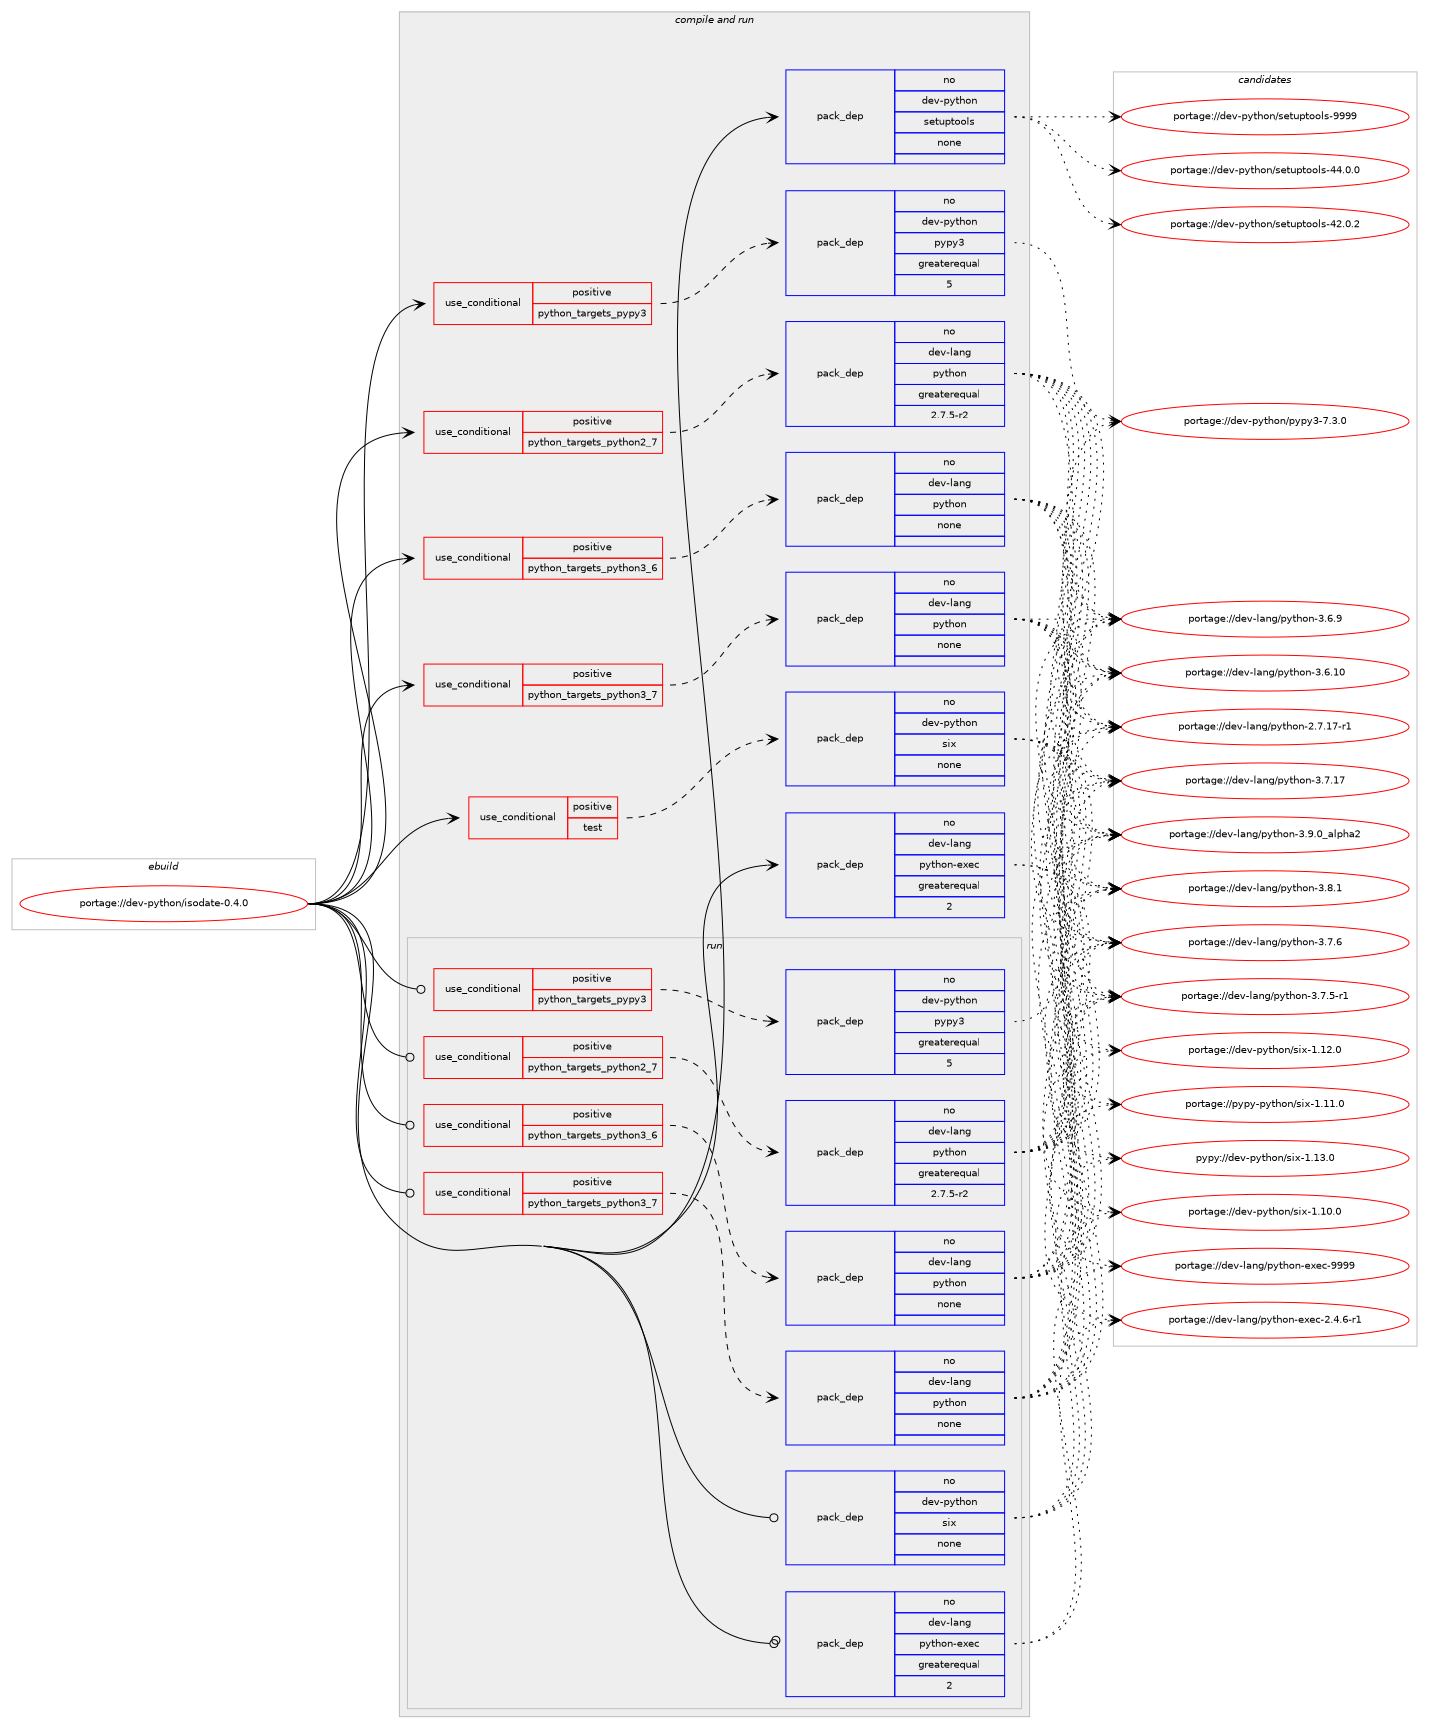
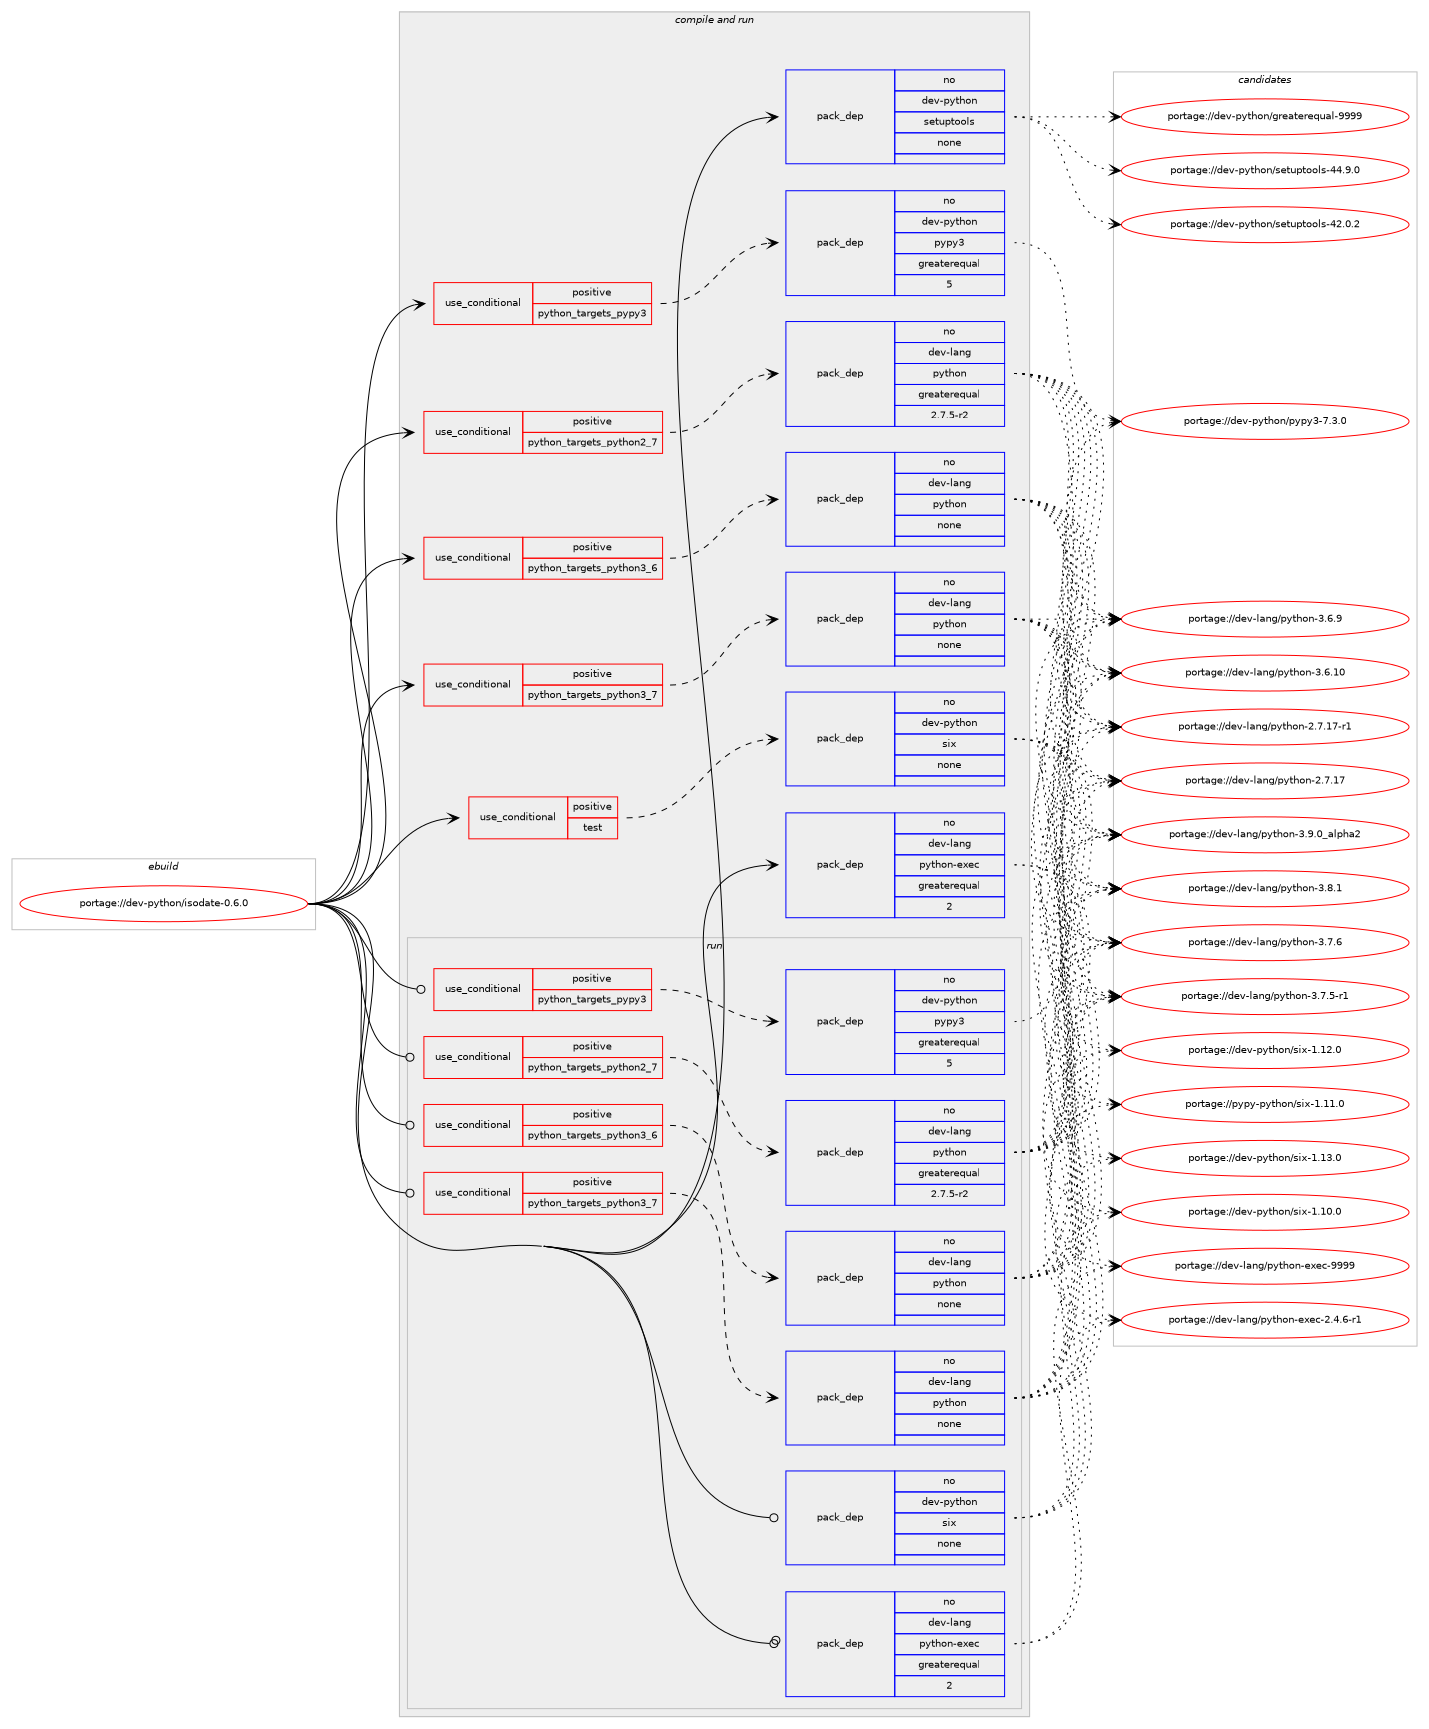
(1265, 117) -> (1265, 117)
(1265, 171) -> (1265, 171)
(1265, 781) -> (1265, 781)
(164, 904) -> (164, 904)
(1265, 1158) -> (1265, 1158)
